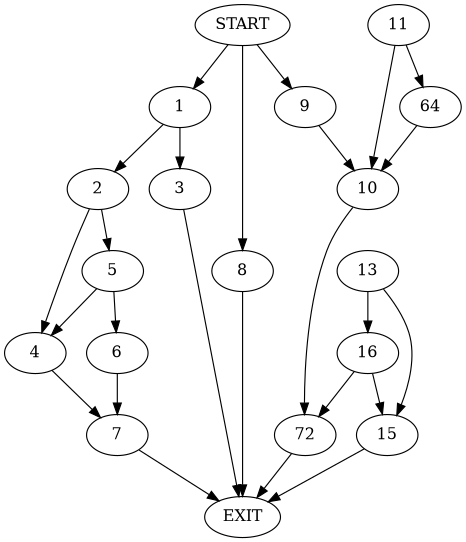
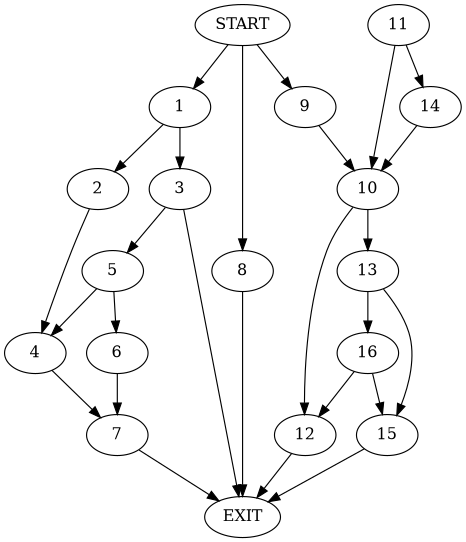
(430, 107) -> (430, 107)
(104, 224) -> (150, 226)
none -> (368, 224)
(305, 435) -> (305, 435)
